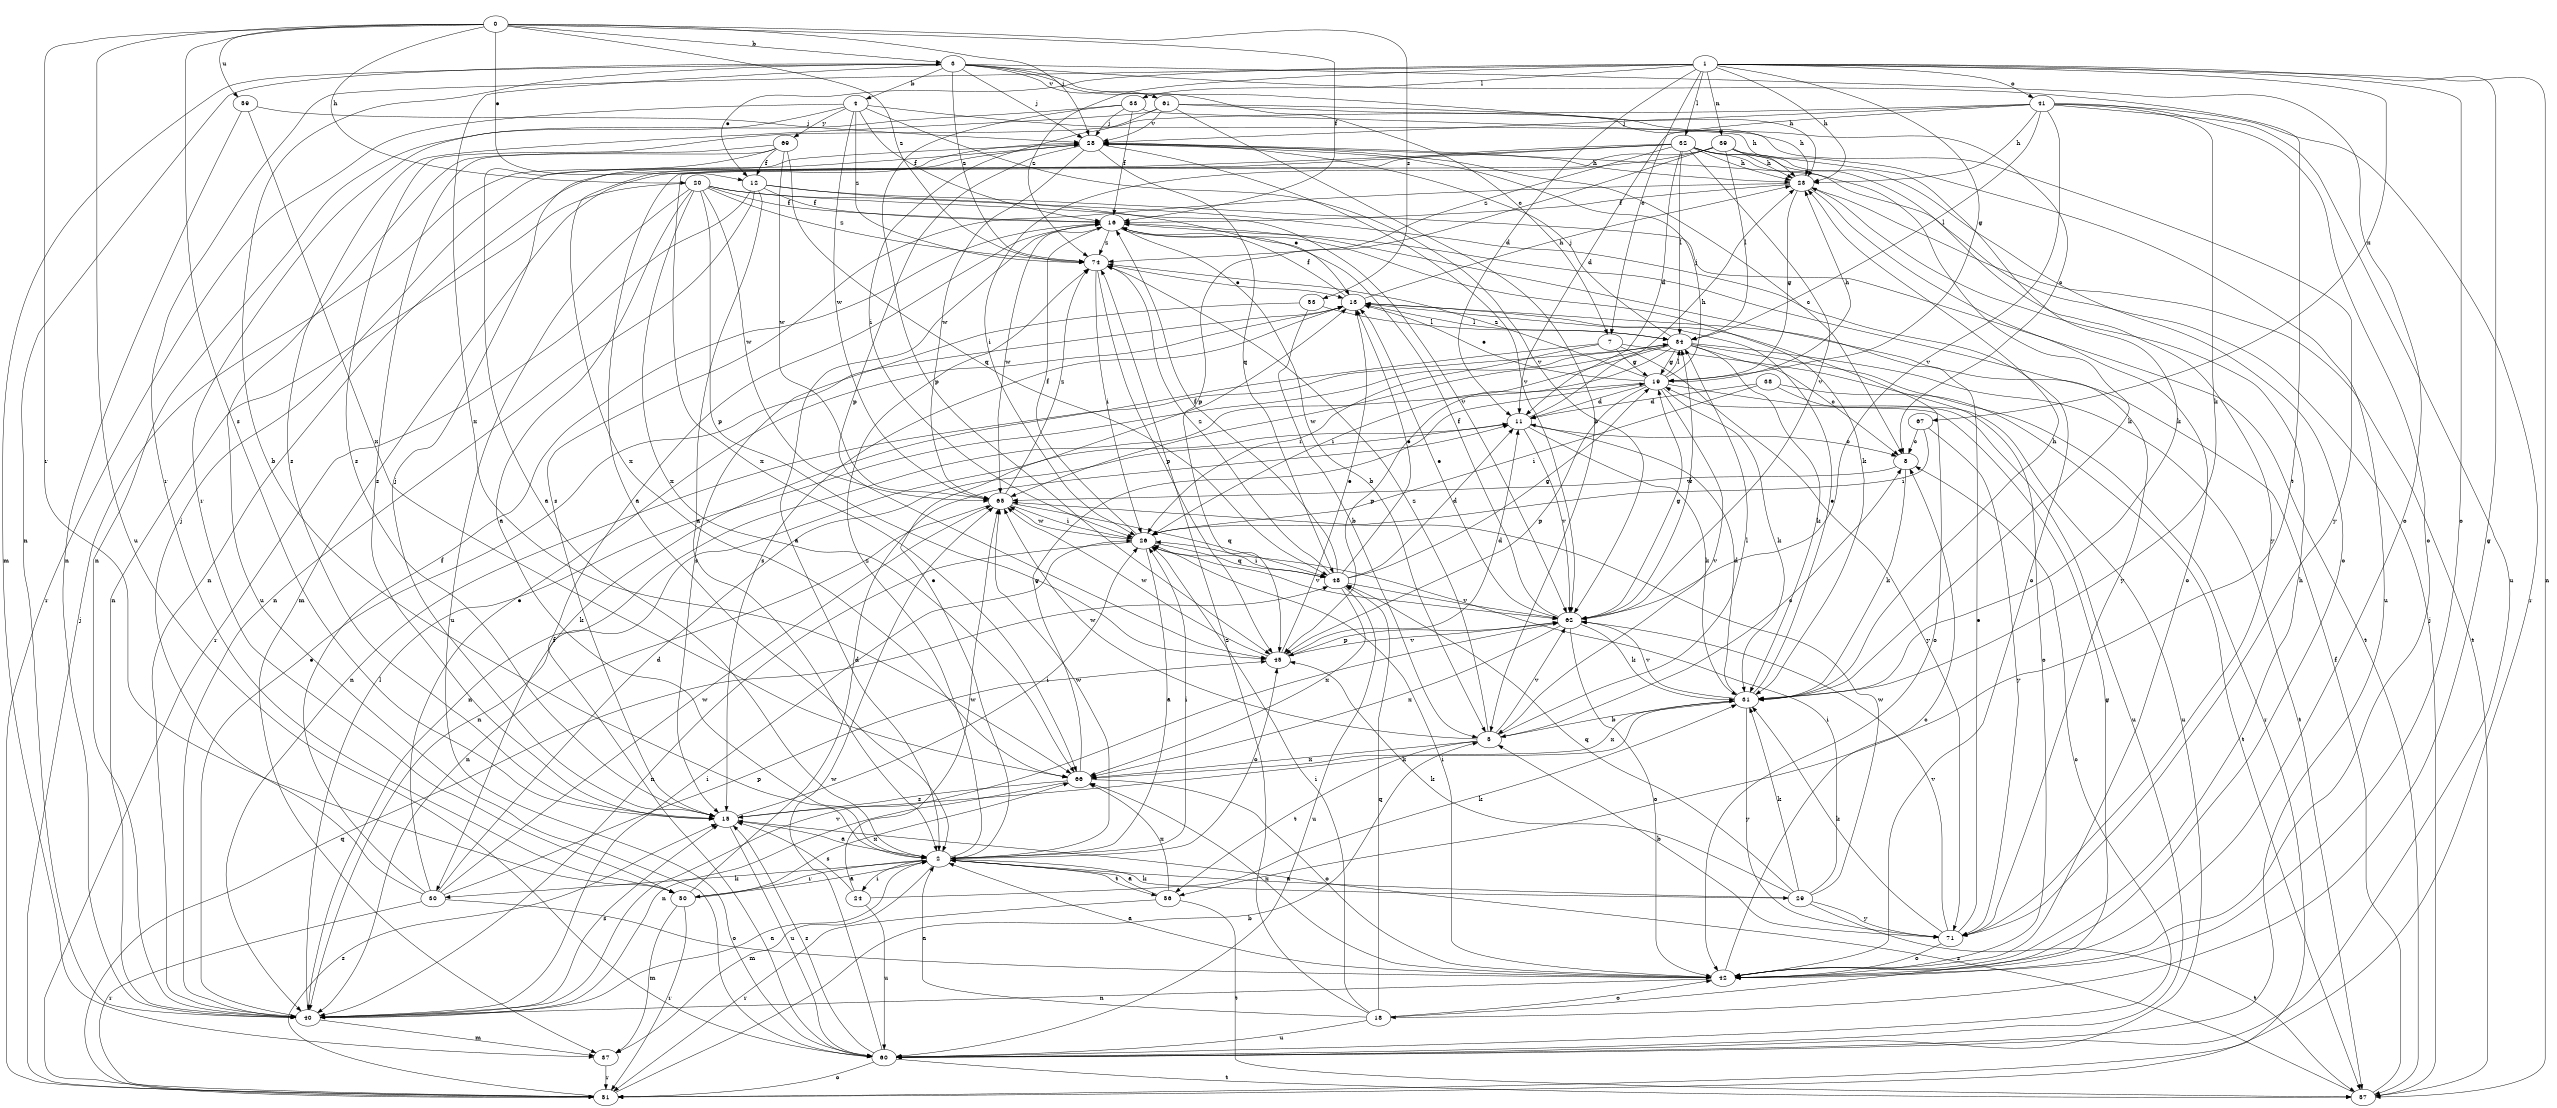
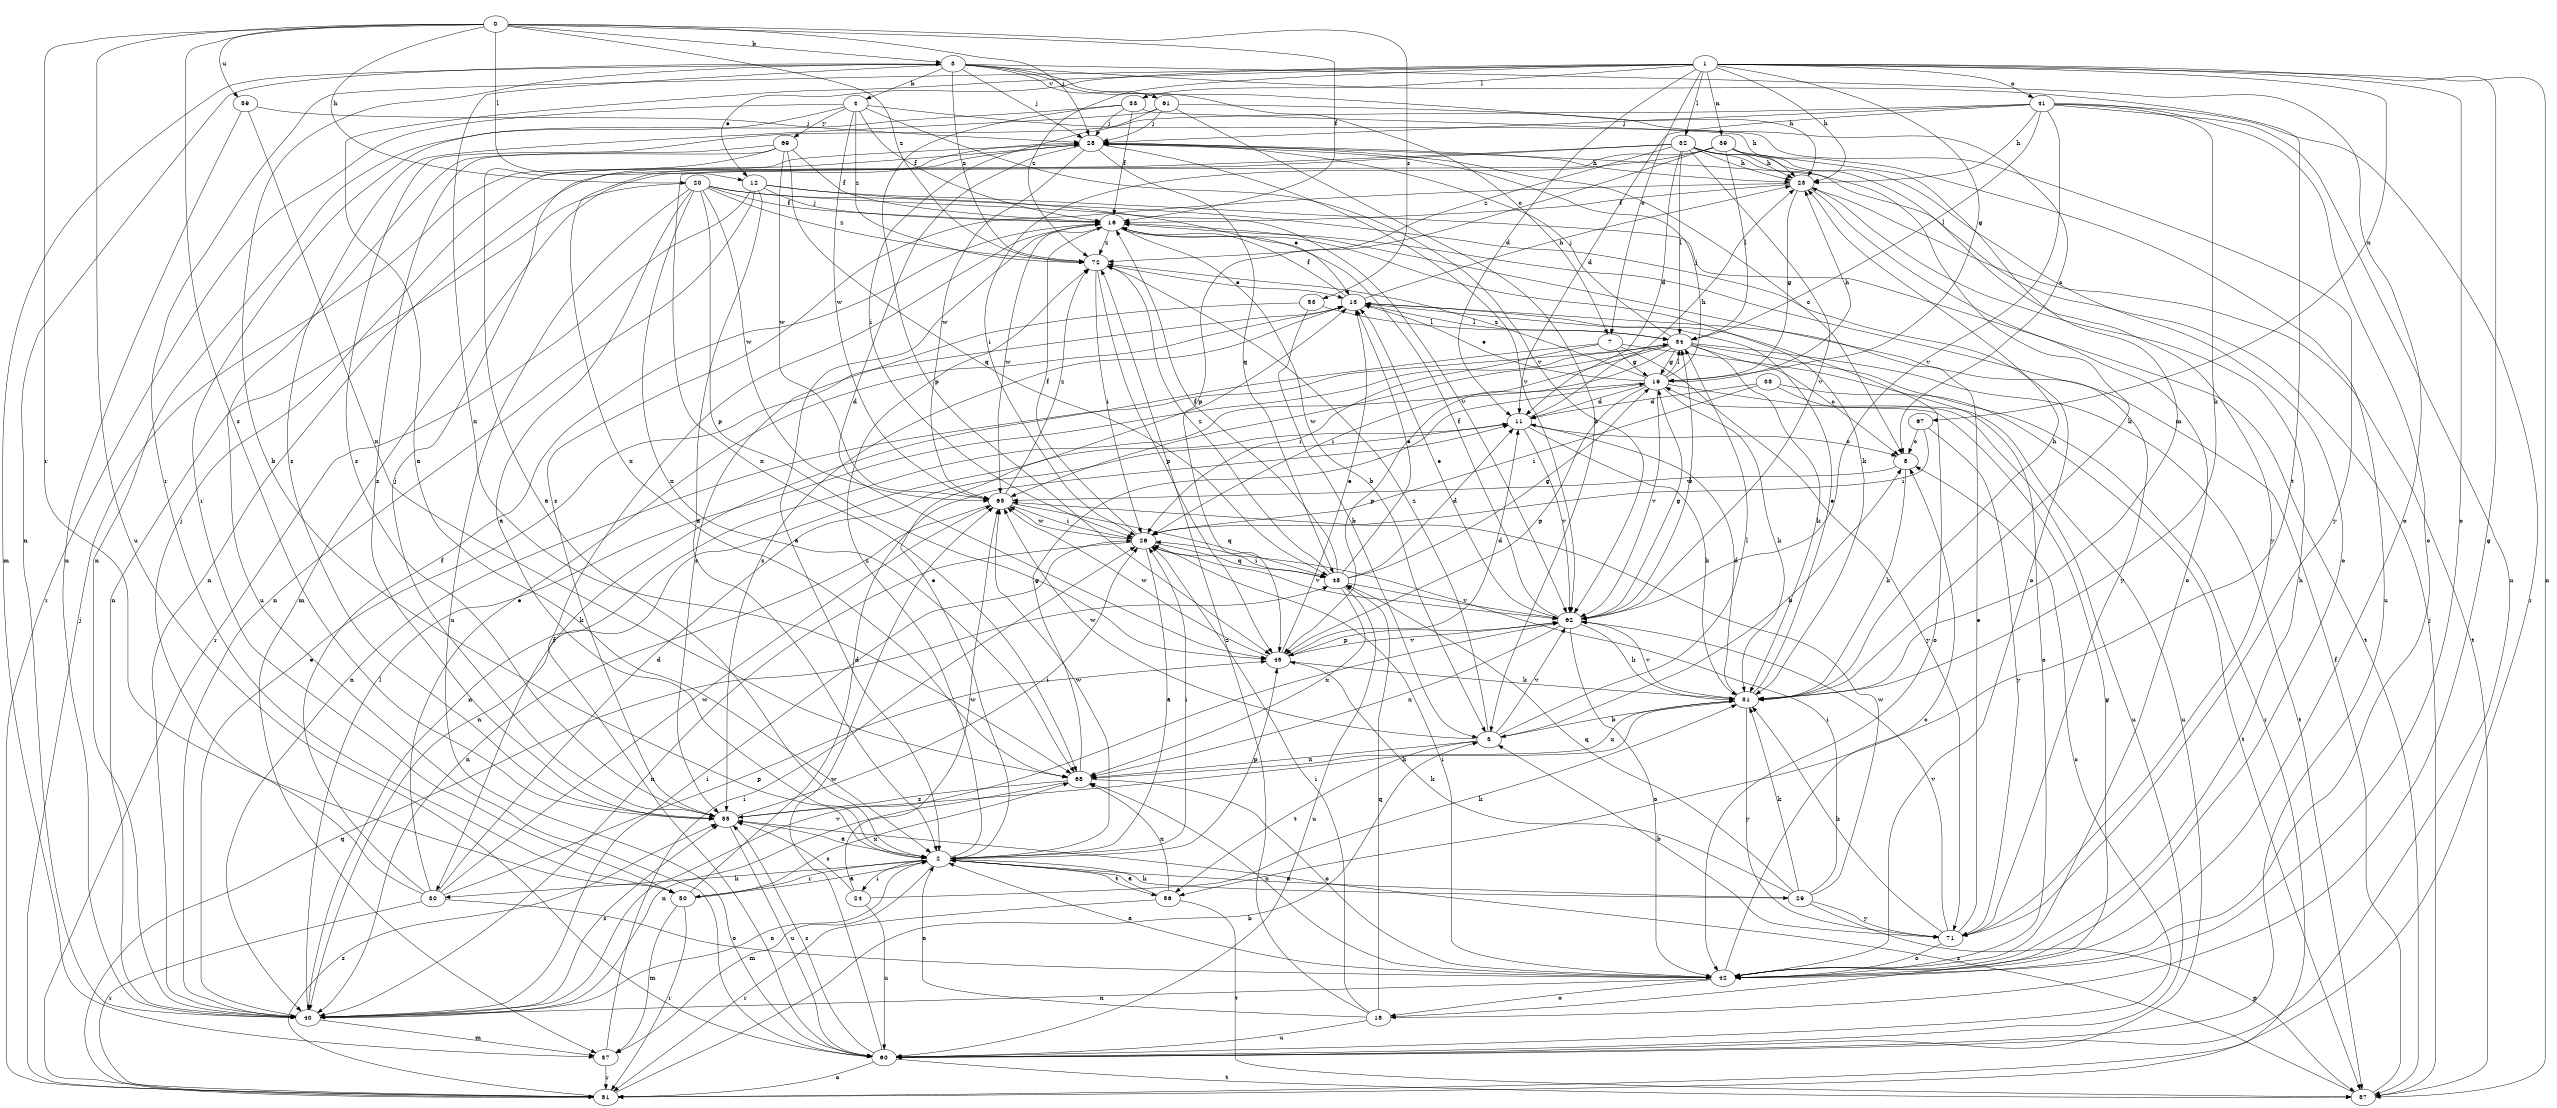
(498, 104) -> (498, 104)
(1341, 111) -> none
(1154, 123) -> (1154, 123)
(766, 159) -> (936, 210)
(673, 180) -> (517, 113)
(815, 203) -> (815, 203)
(1096, 263) -> (1096, 263)
(855, 402) -> (855, 402)
(2179, 422) -> (2179, 422)
(1791, 601) -> (1791, 601)
(1666, 604) -> (1647, 512)
none -> (1499, 681)
none -> (812, 760)
(1256, 760) -> (1256, 760)
(1079, 779) -> (1079, 779)
(726, 819) -> (726, 819)
(2255, 998) -> (2255, 998)
(1549, 1003) -> (1553, 995)
